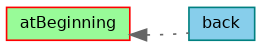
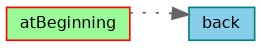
(168, 34) -> (151, 13)
